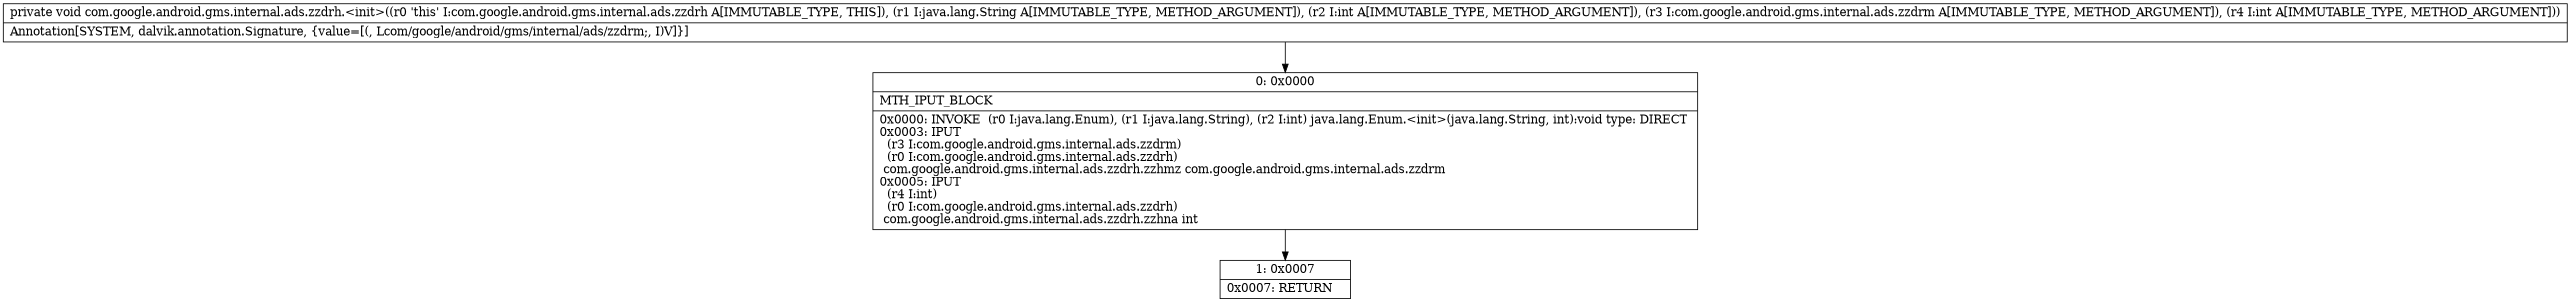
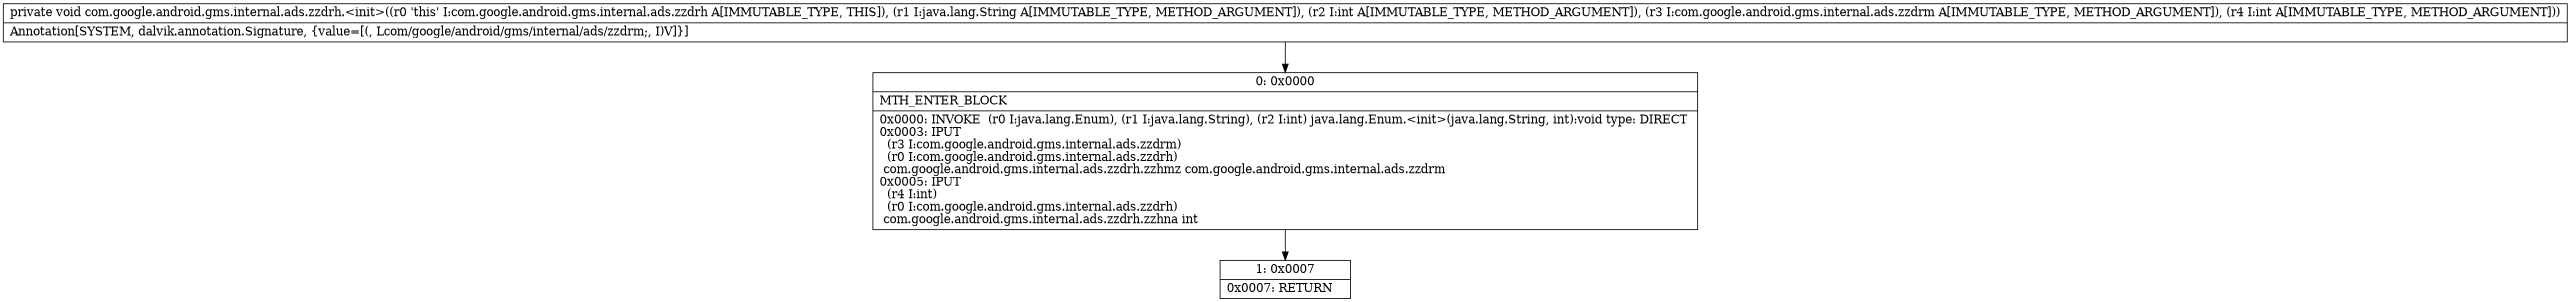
(936, 101) -> (944, 101)
